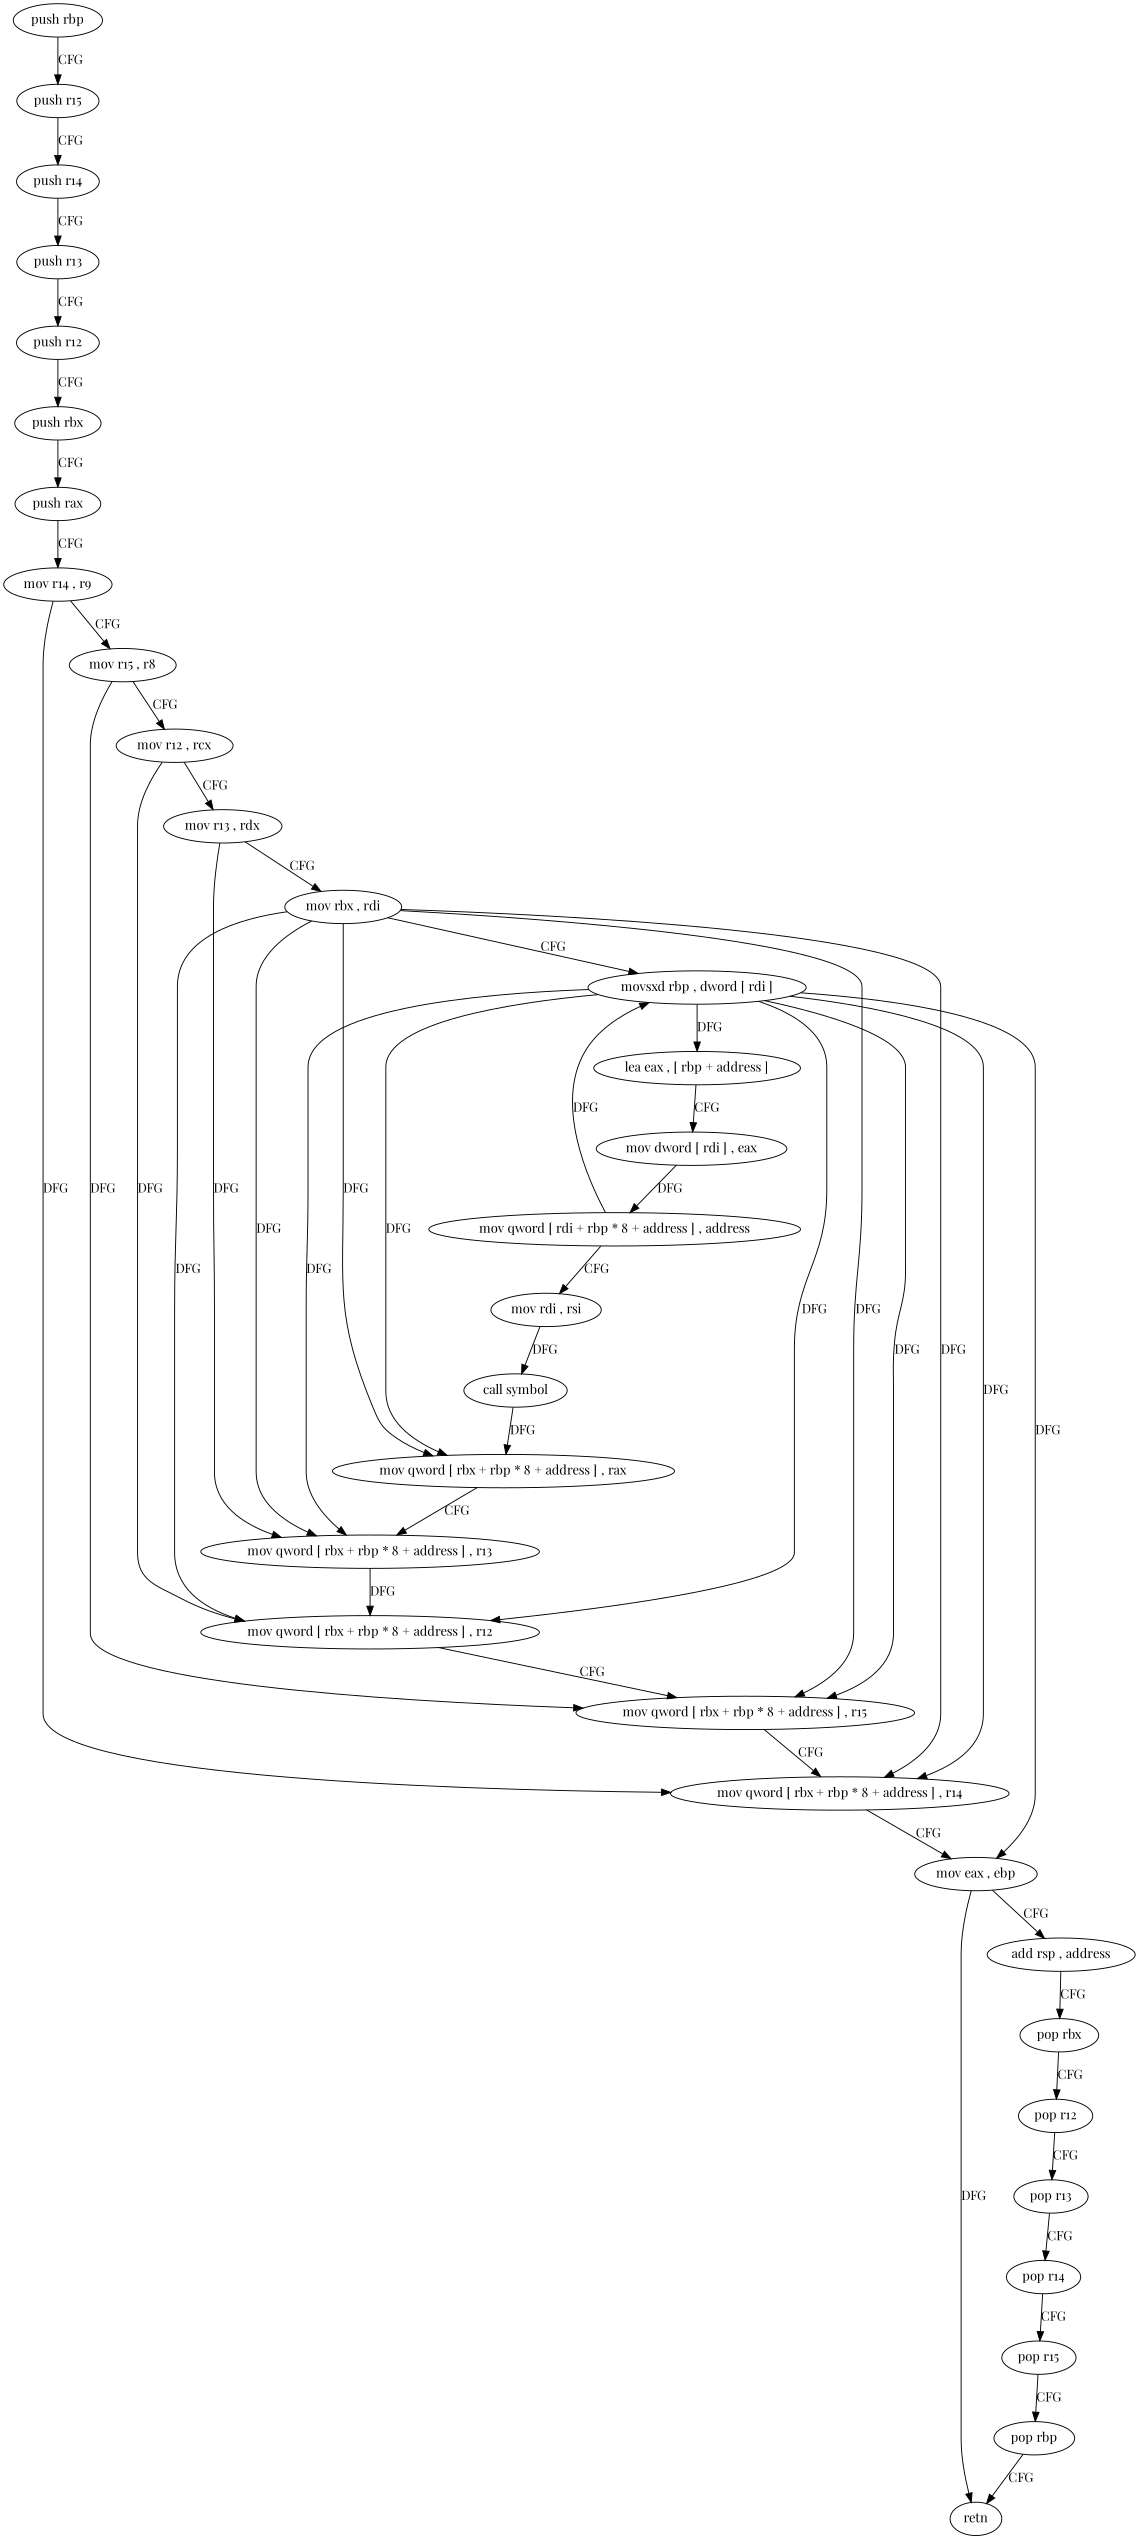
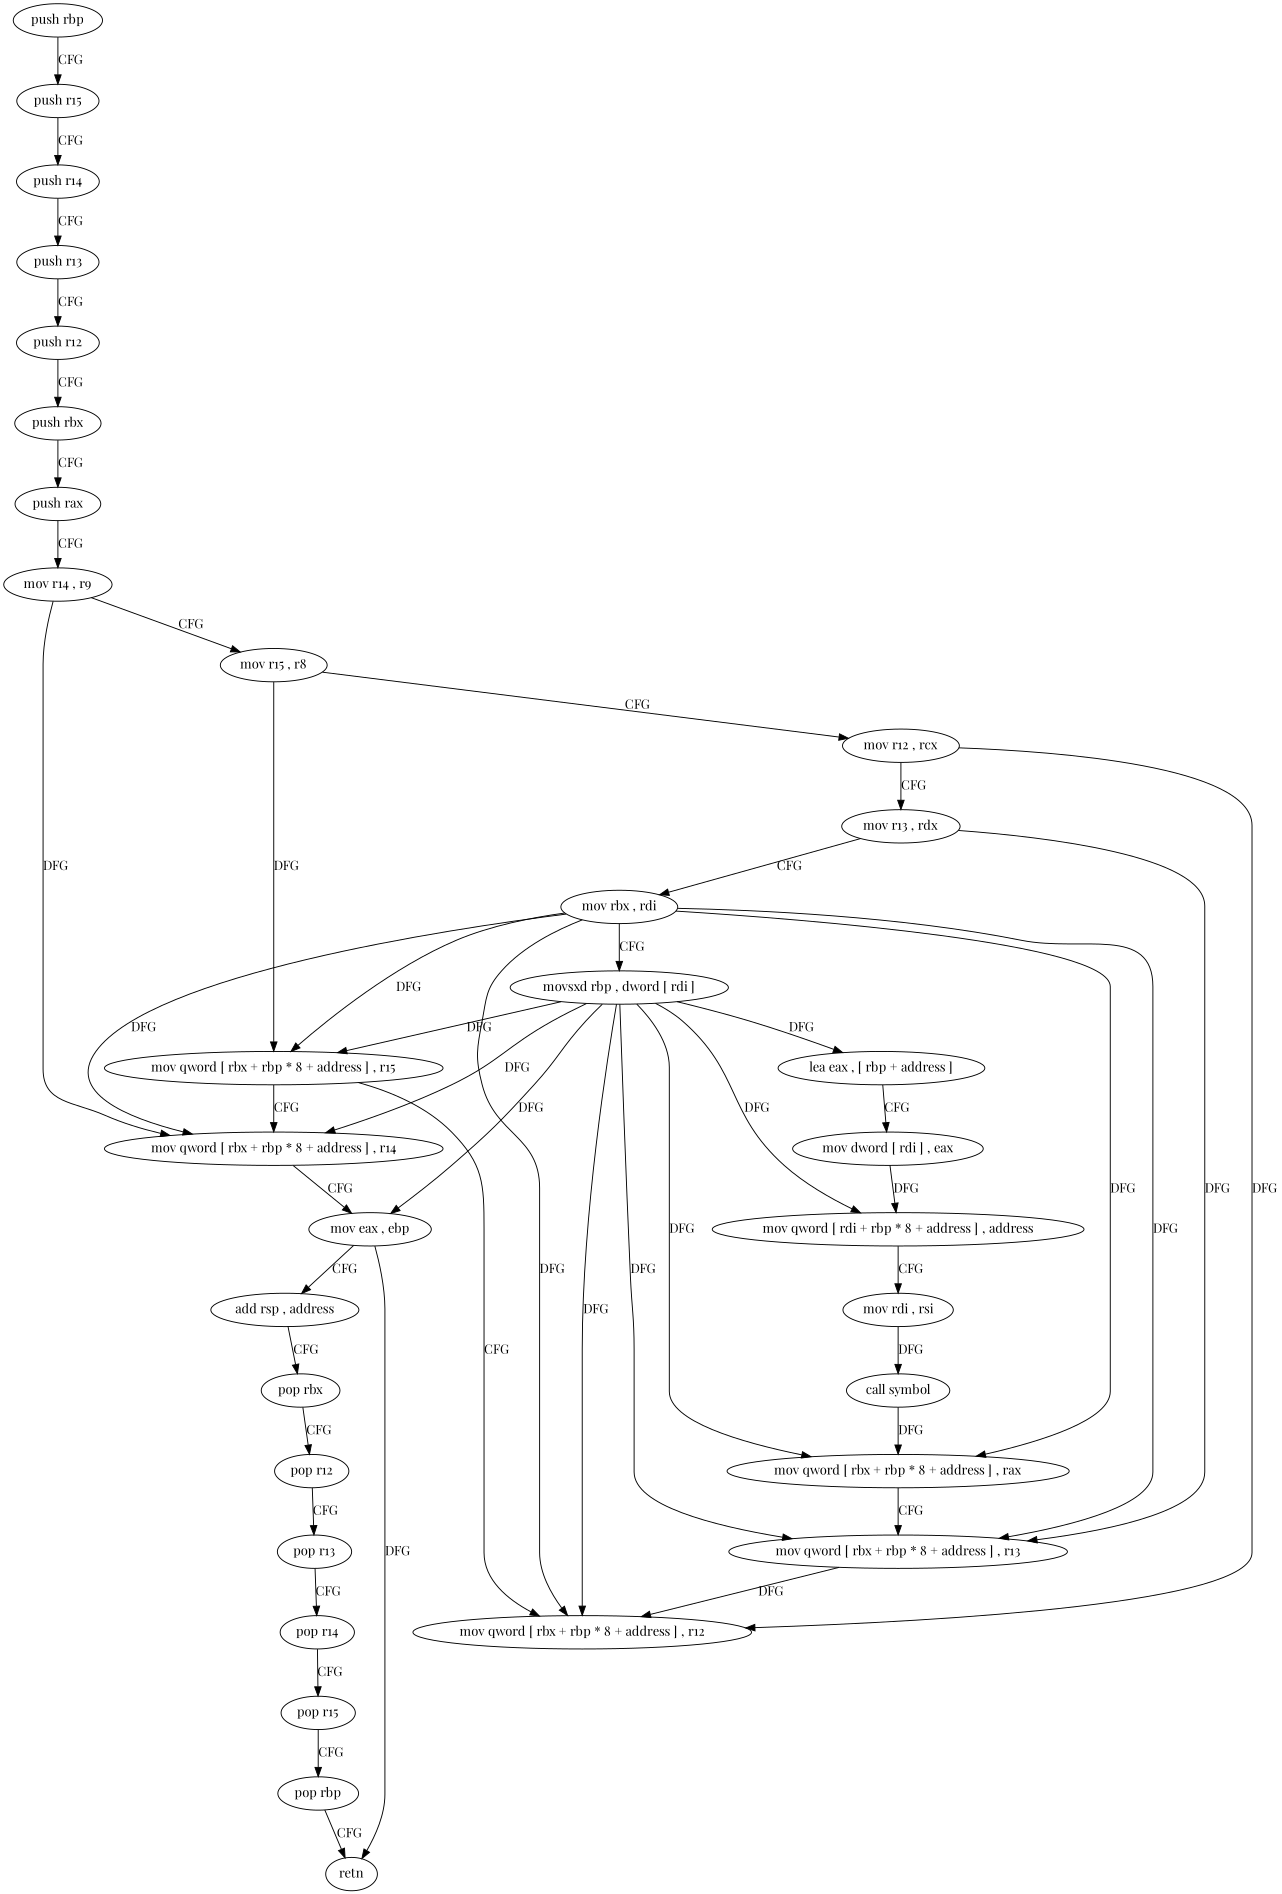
(573, 1098) -> (744, 1115)
(553, 1672) -> (484, 1324)
